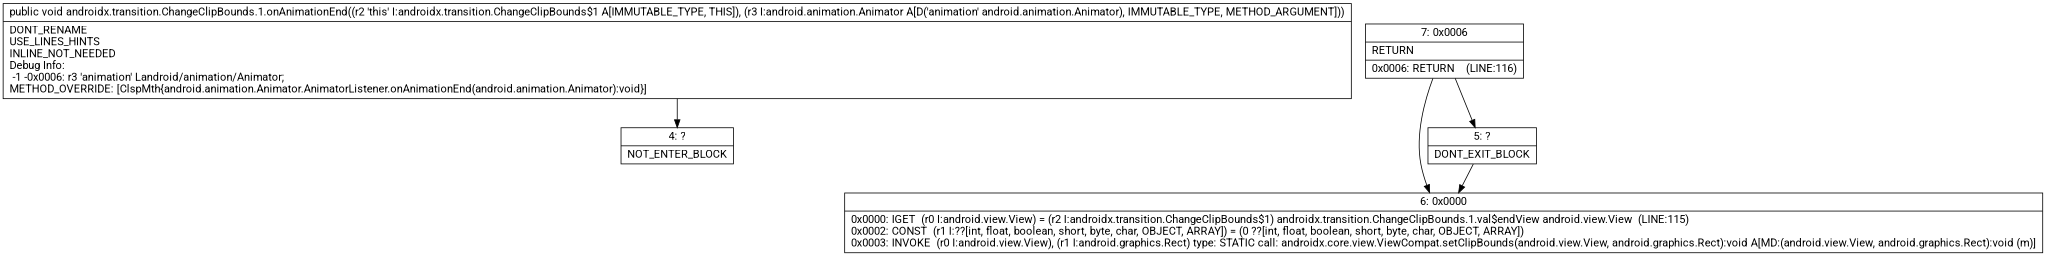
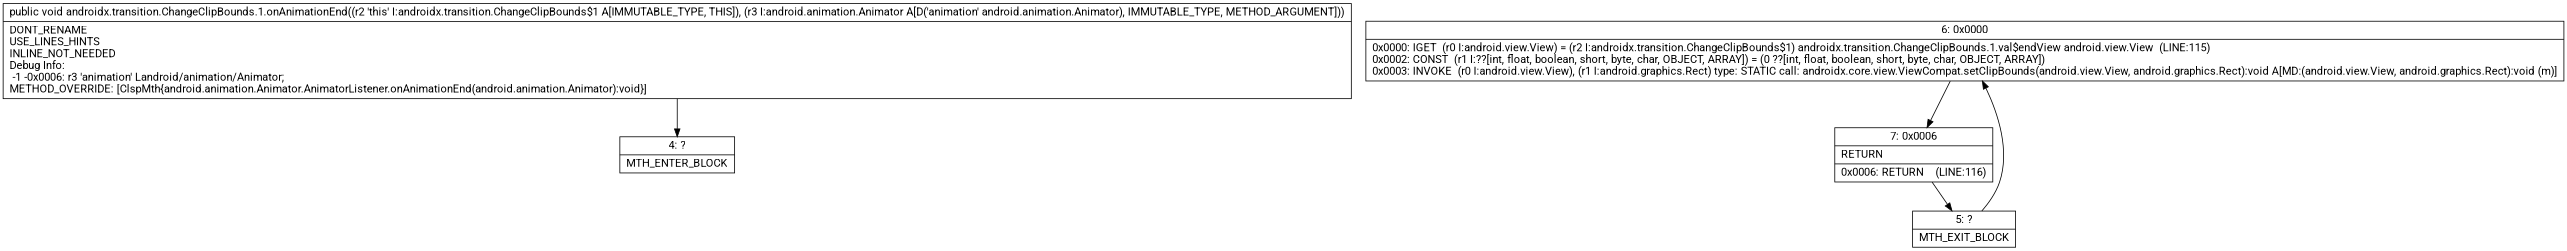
(1420, 131) -> (1940, 101)
(677, 154) -> (677, 164)
(1482, 154) -> (1964, 238)
